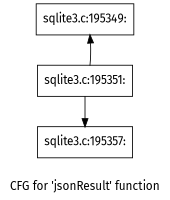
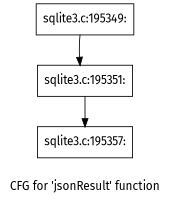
(91, 54) -> (79, 46)
